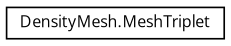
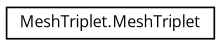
(115, 23) -> (110, 23)
